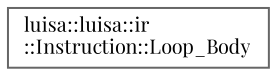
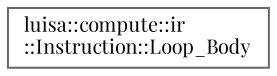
(138, 38) -> (138, 38)
